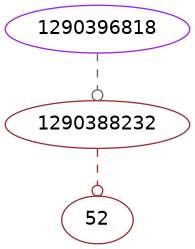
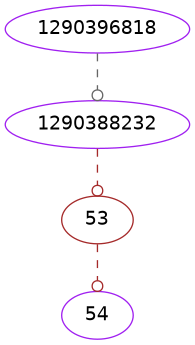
(97, 125) -> (97, 125)
(97, 220) -> (97, 220)
none -> (97, 315)
